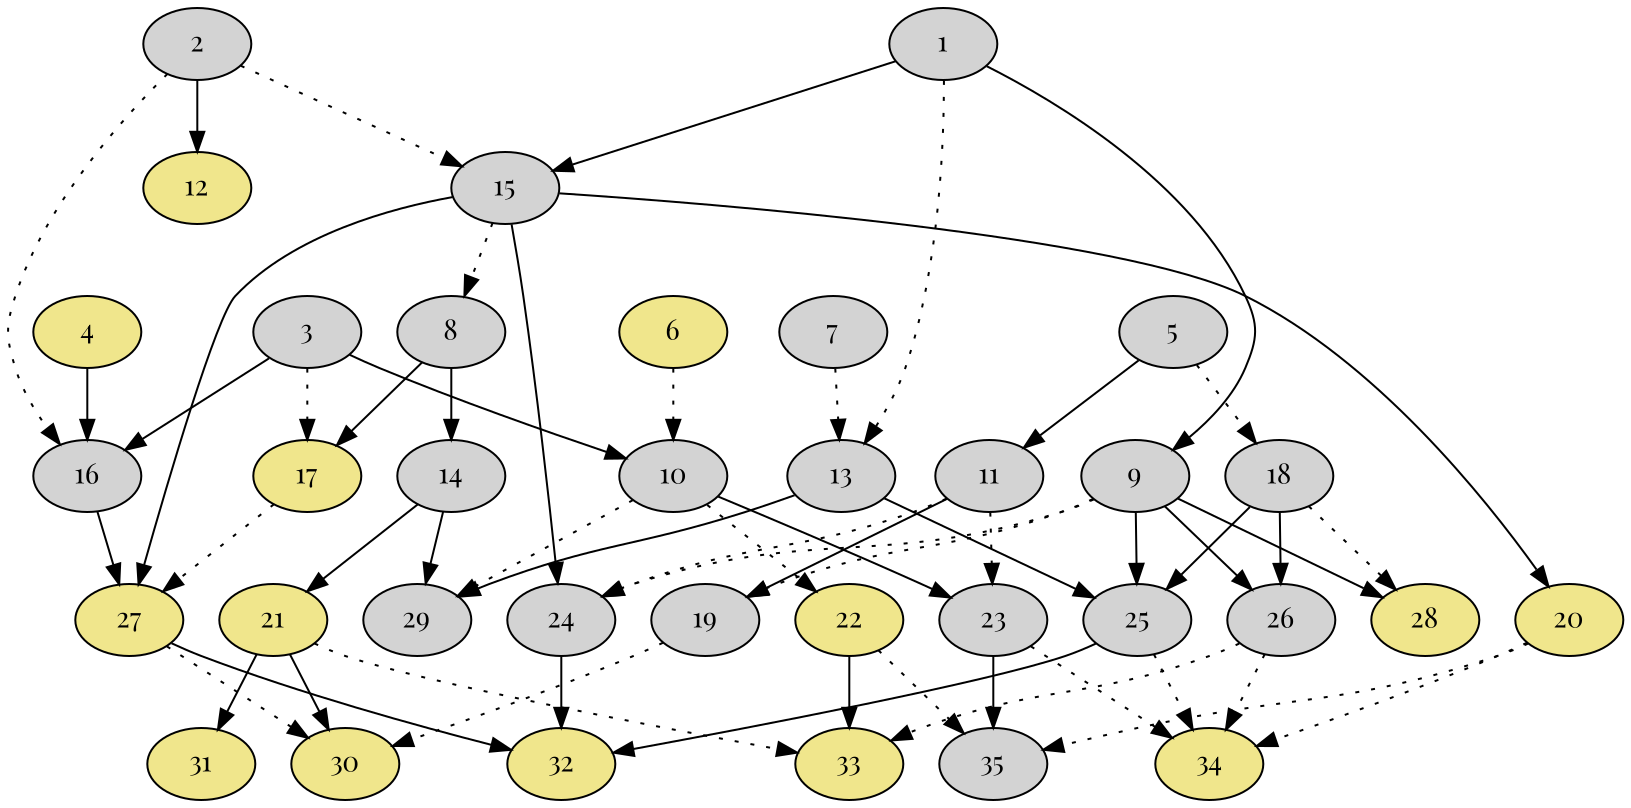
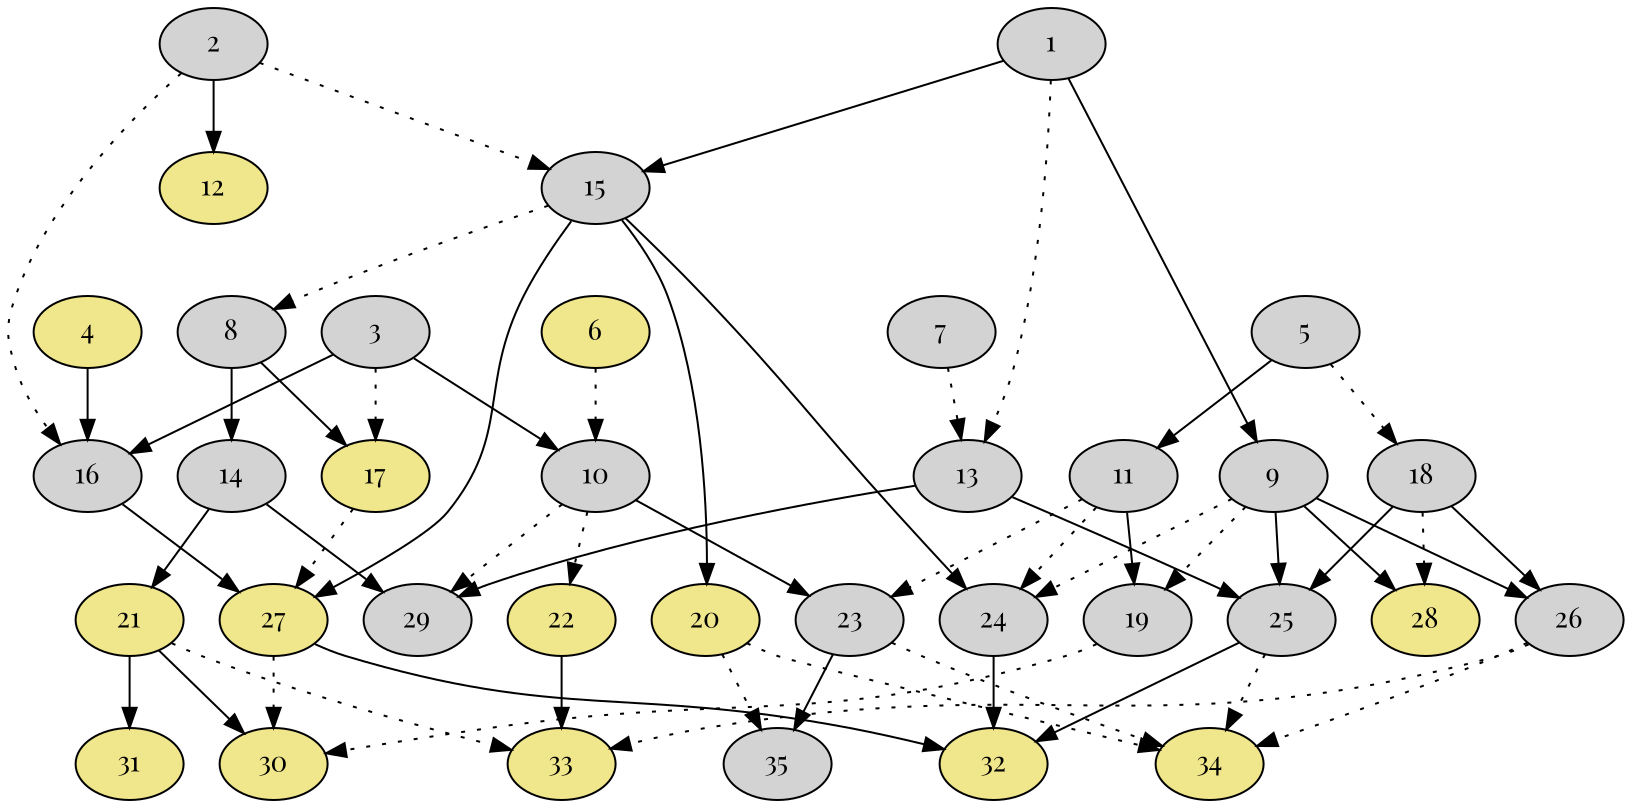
(910, 681) -> none
